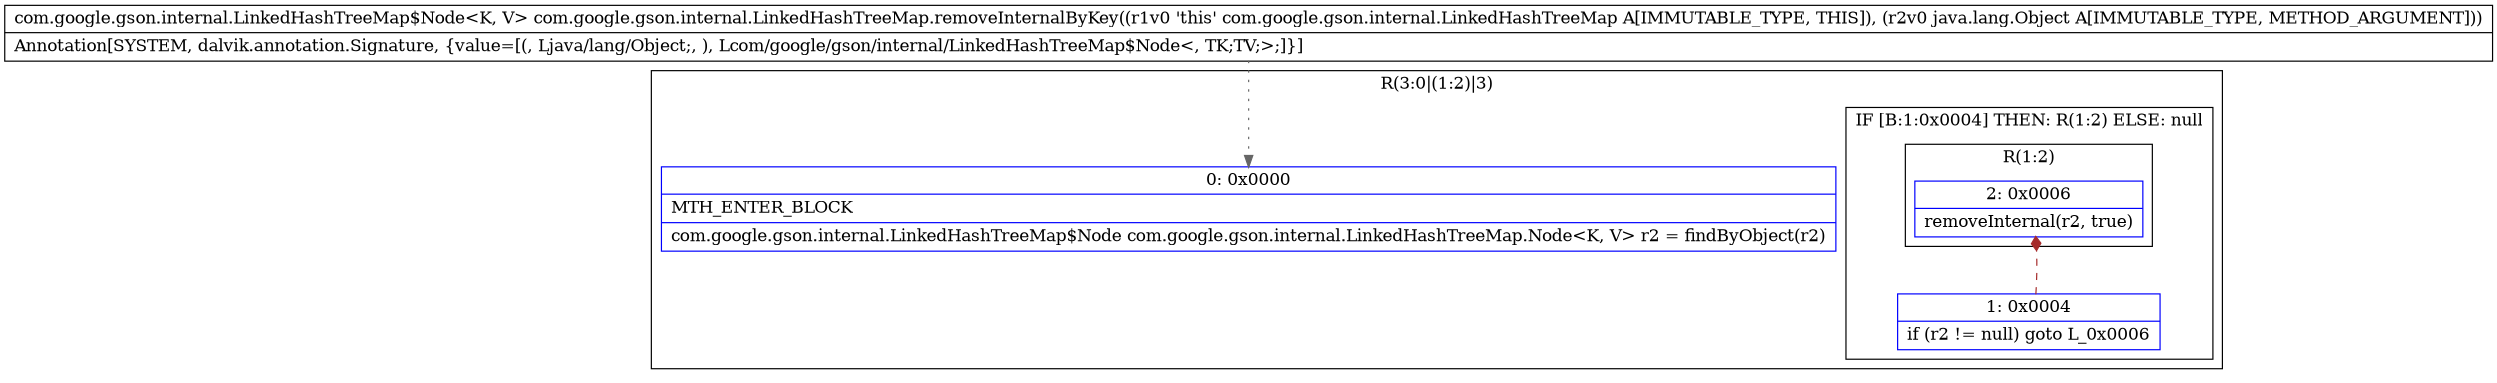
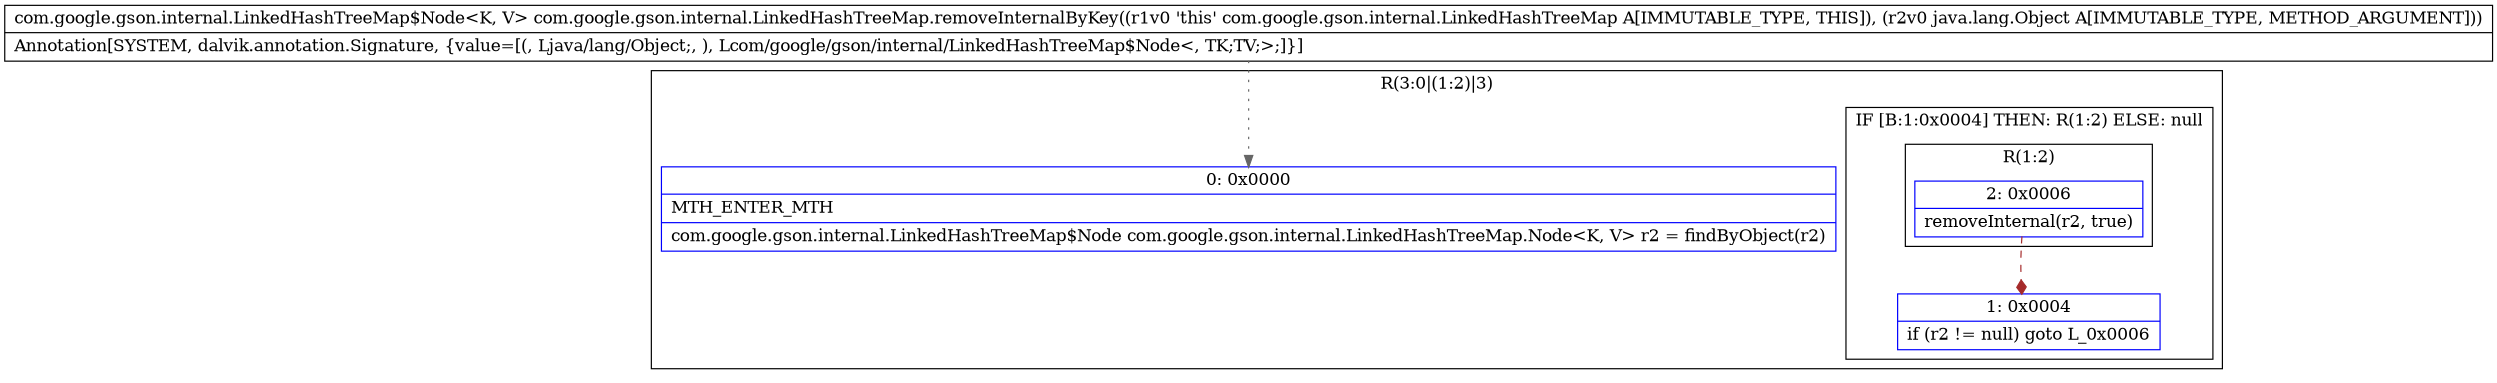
(762, 208) -> (752, 208)
(2037, 273) -> (2021, 258)
